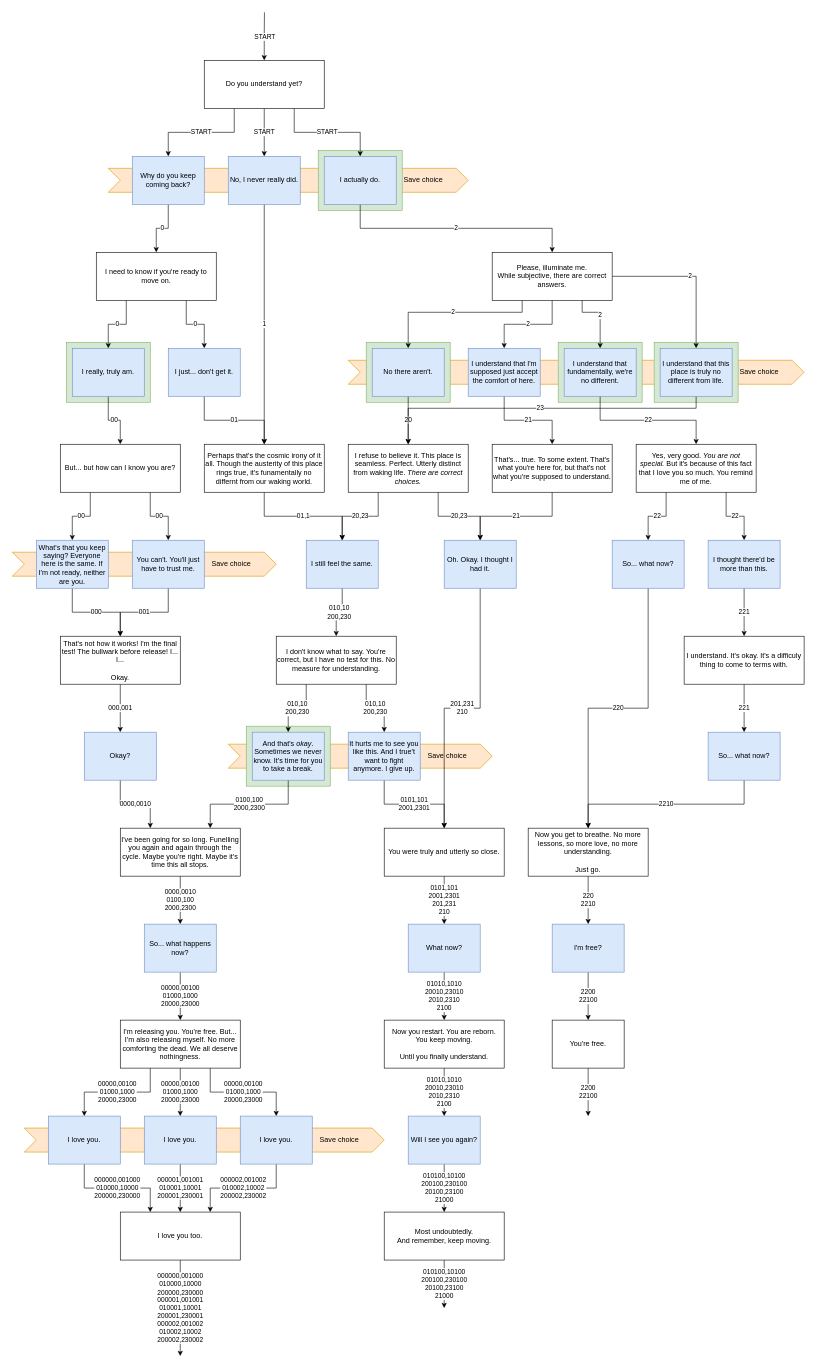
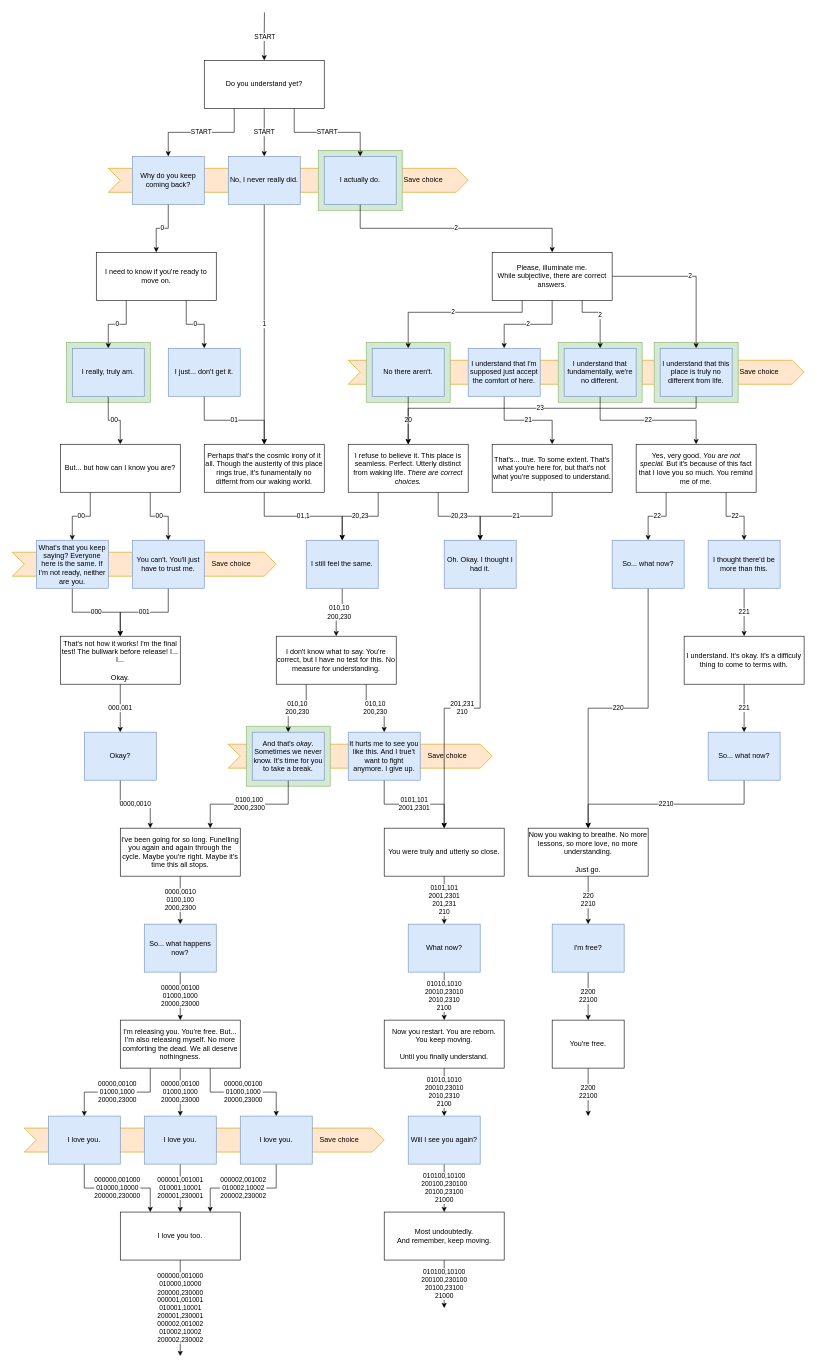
(588, 852) -> (588, 852)
